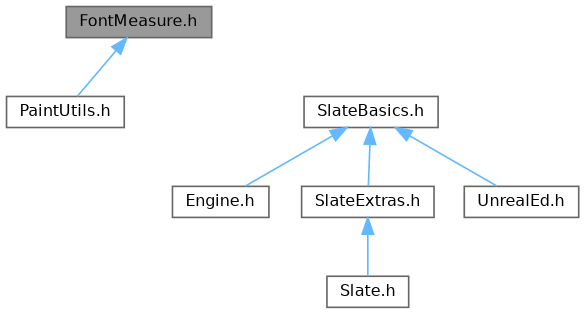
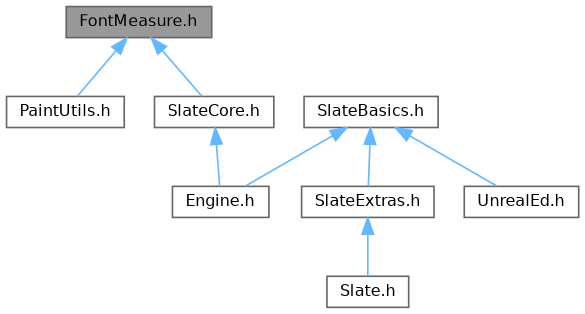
none -> (214, 112)
